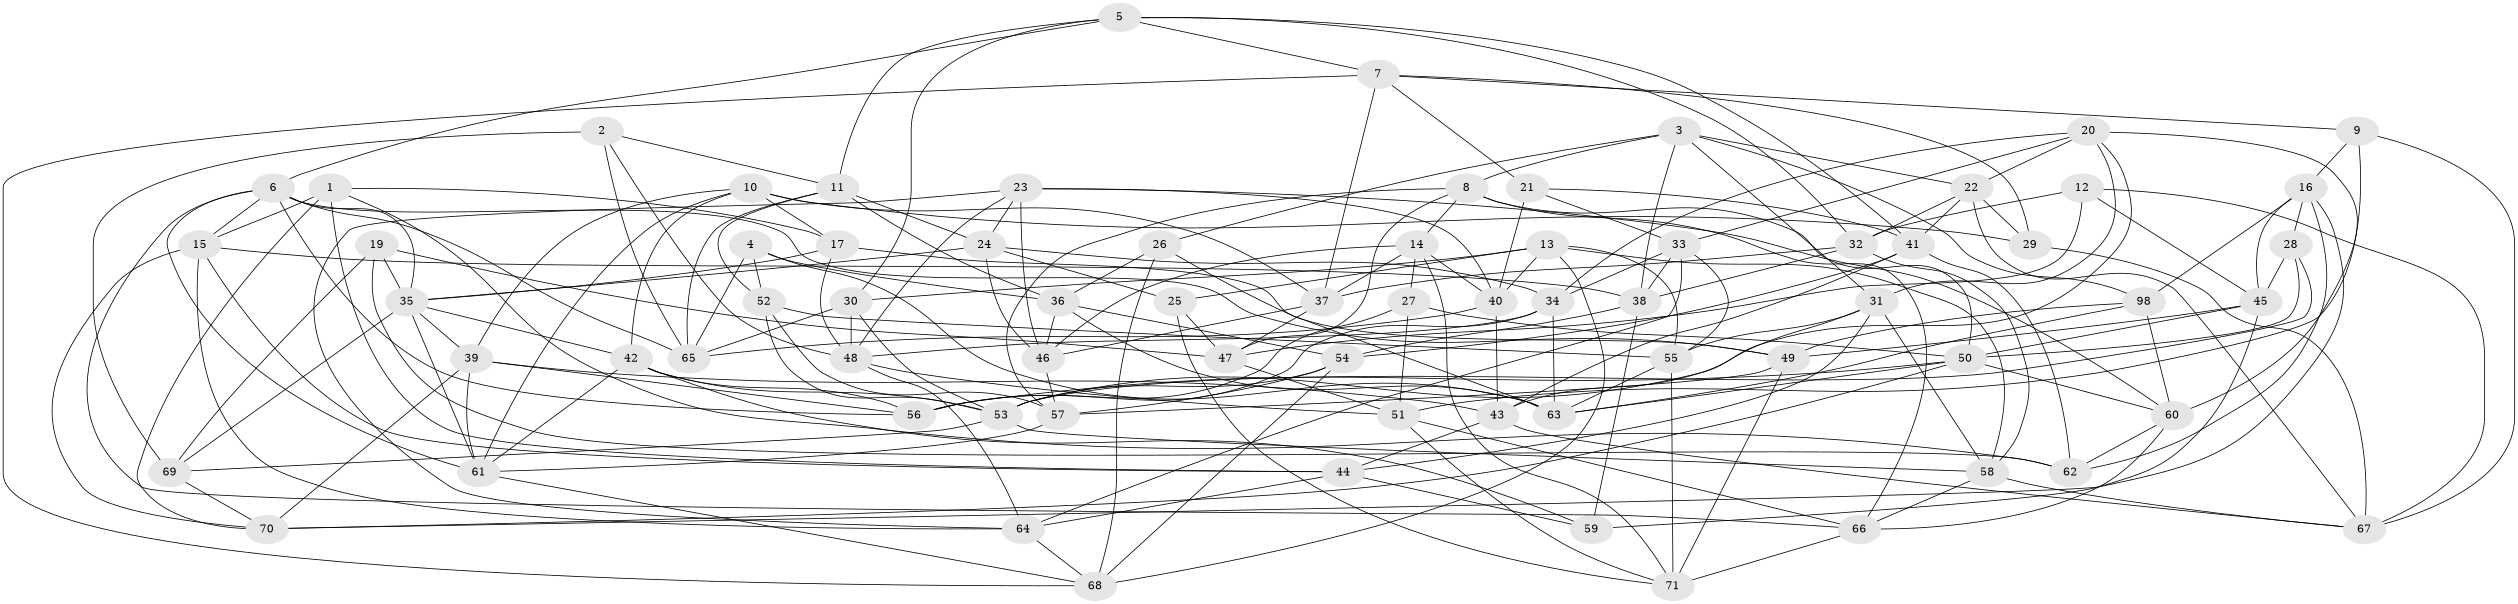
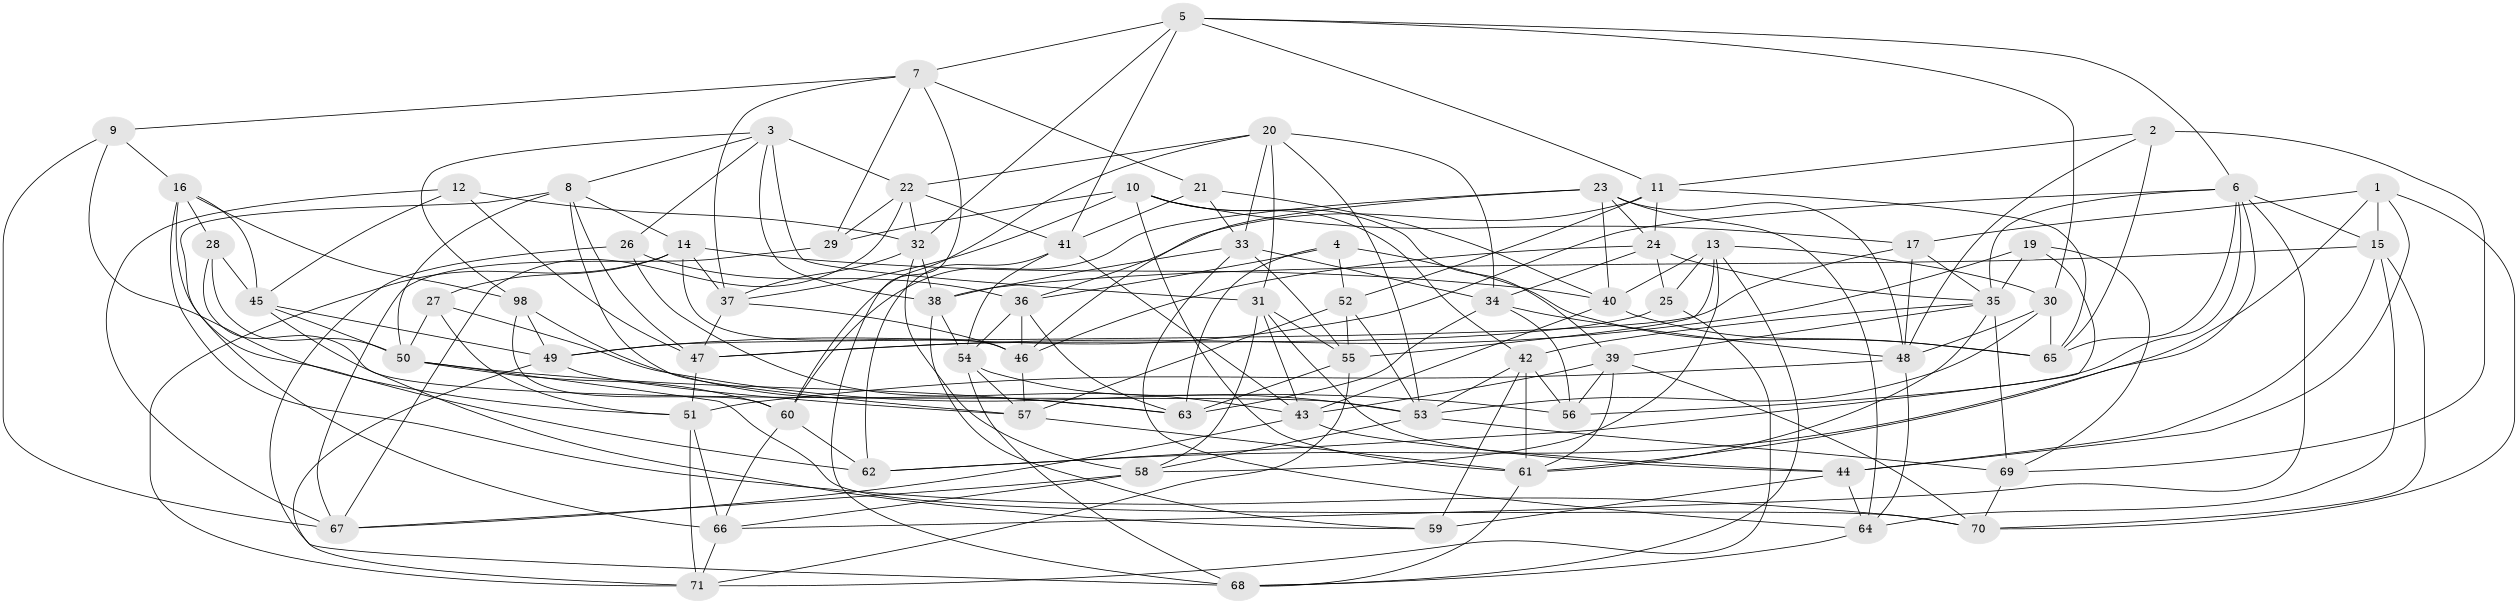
(1409, 358) -> (833, 383)
(1439, 379) -> none
